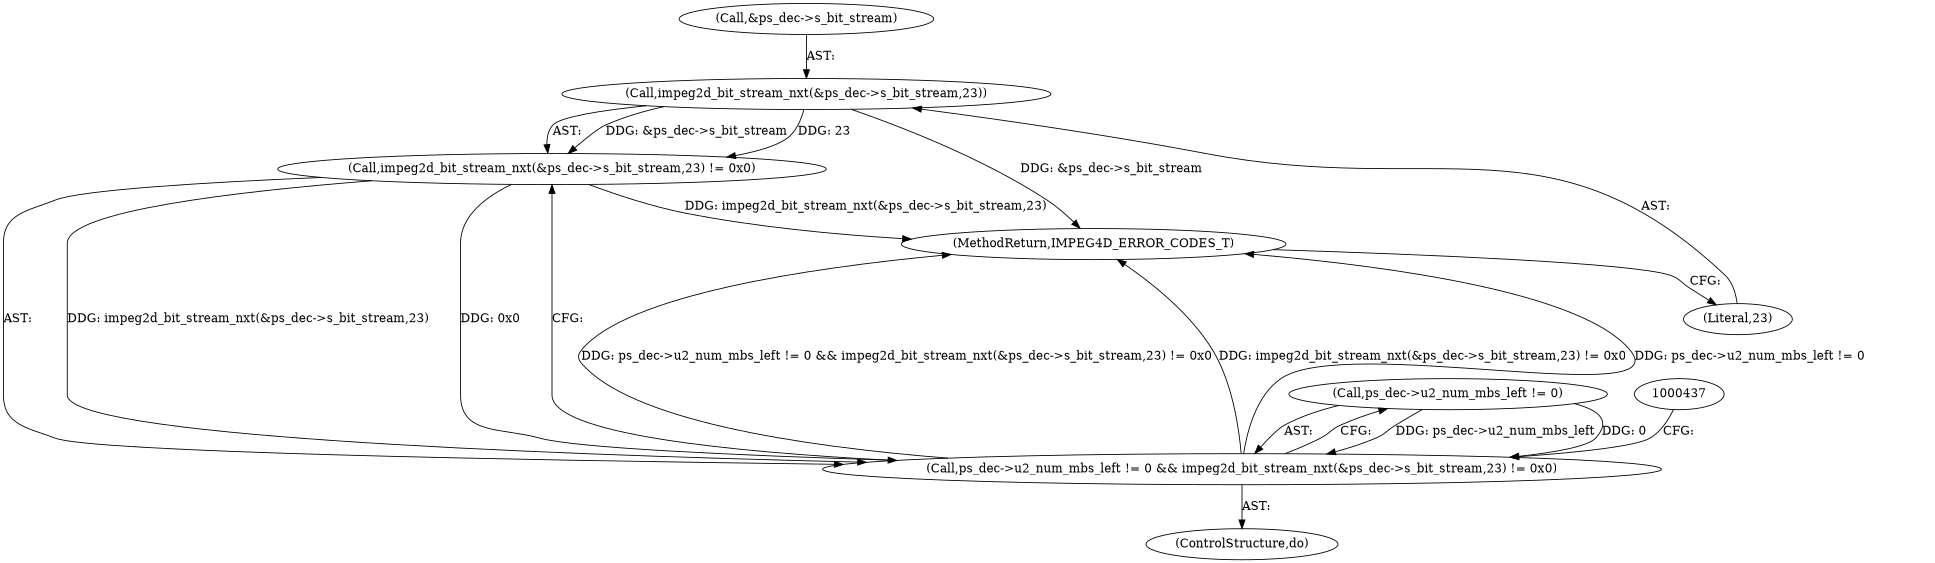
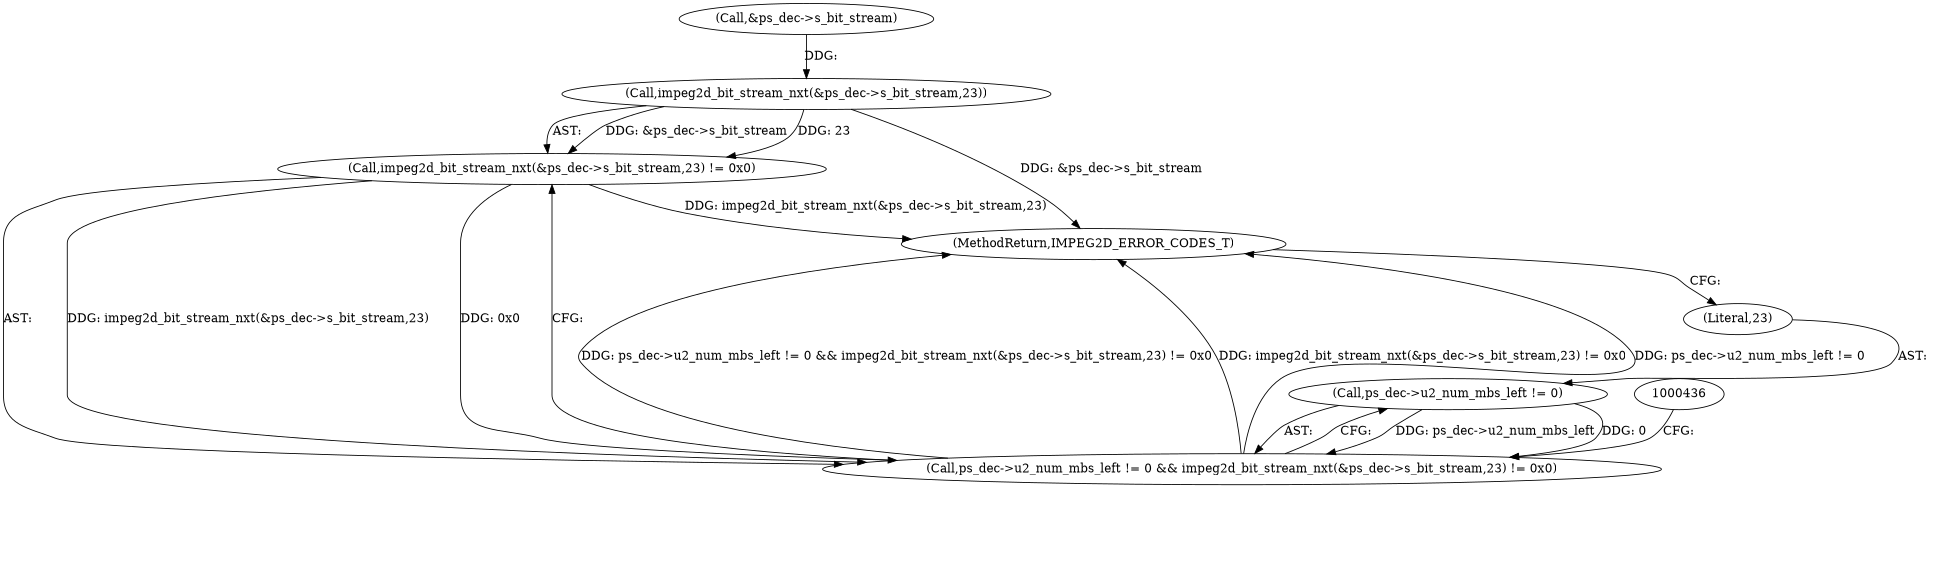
(823, 56) -> (823, 56)
(1351, 168) -> (1799, 377)
(1094, 244) -> (1094, 244)
(1679, 394) -> (1679, 394)
(1242, 544) -> none
